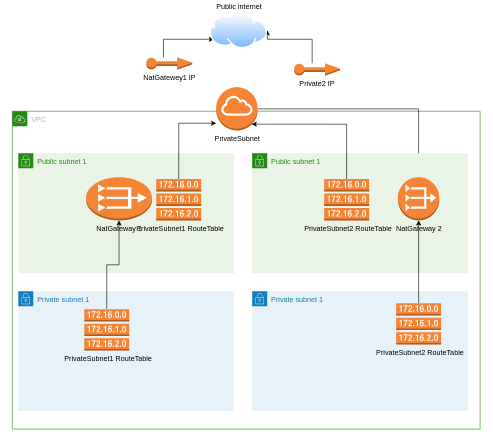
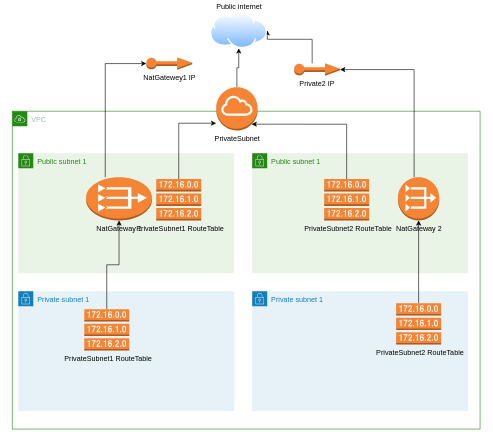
(164, 48) -> none
none -> (123, 64)
none -> (380, 70)
(361, 109) -> (239, 68)
